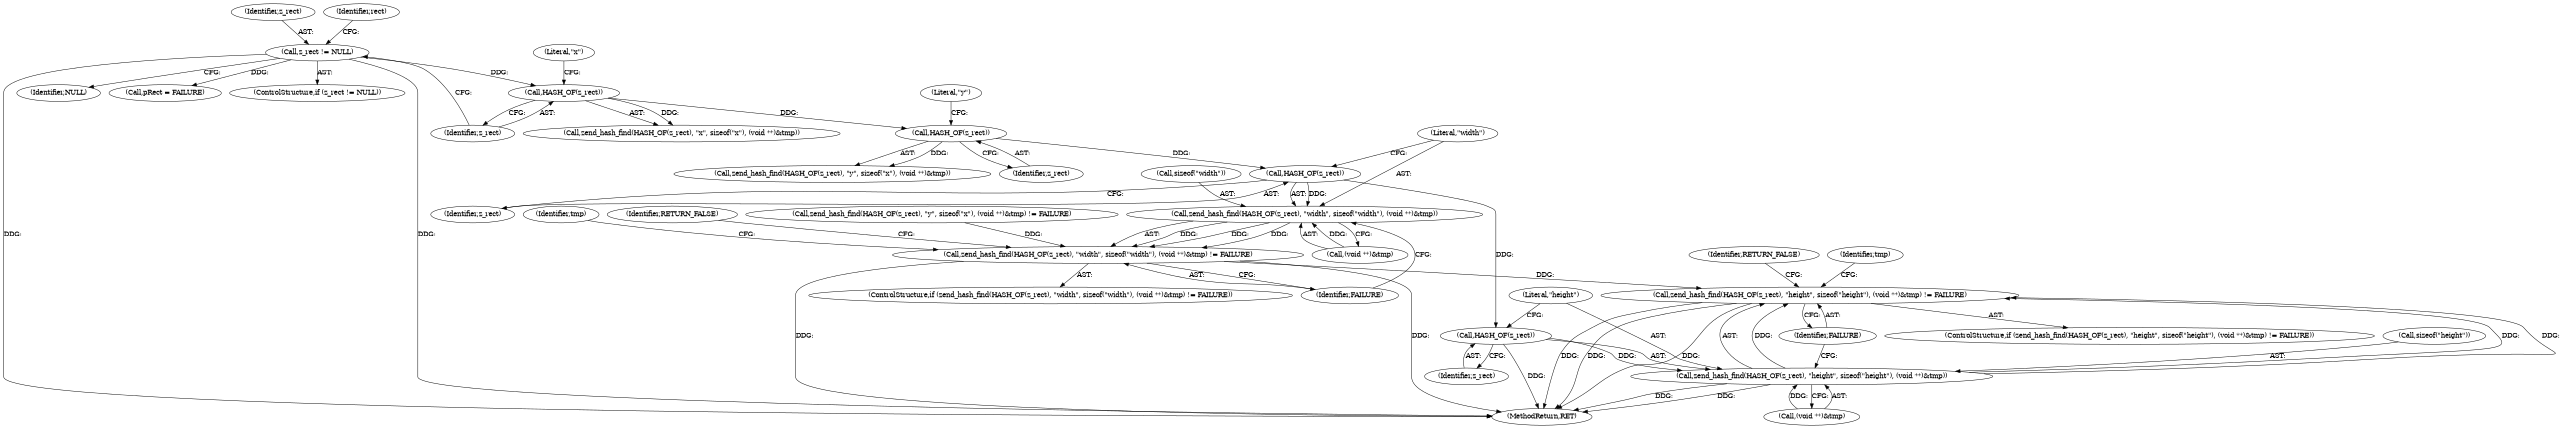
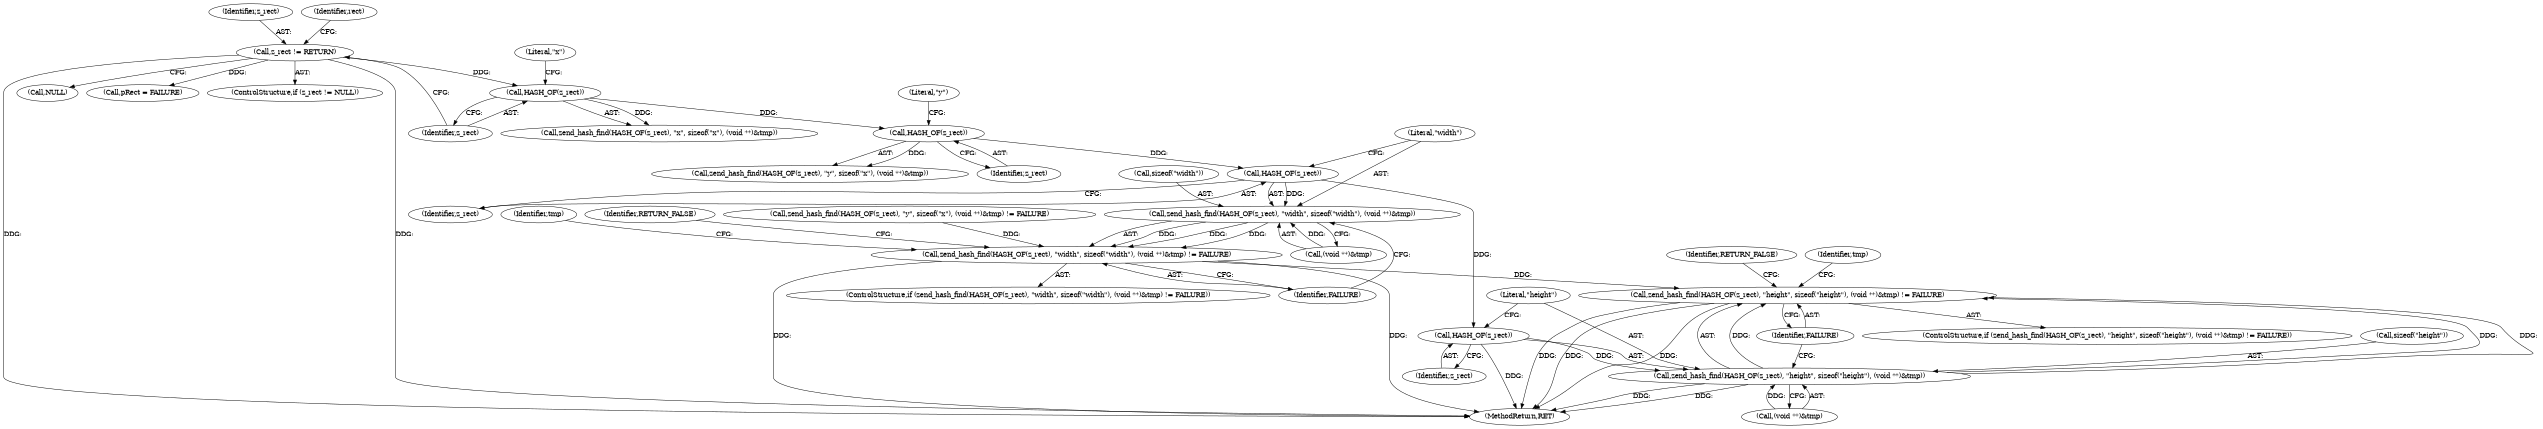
(317, 53) -> (295, 53)
(59, 93) -> (47, 93)
